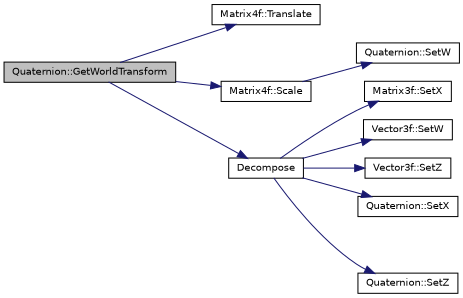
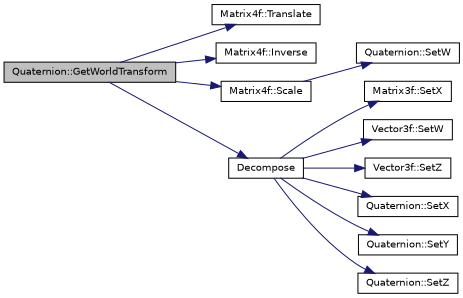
none -> (266, 53)
none -> (408, 245)
